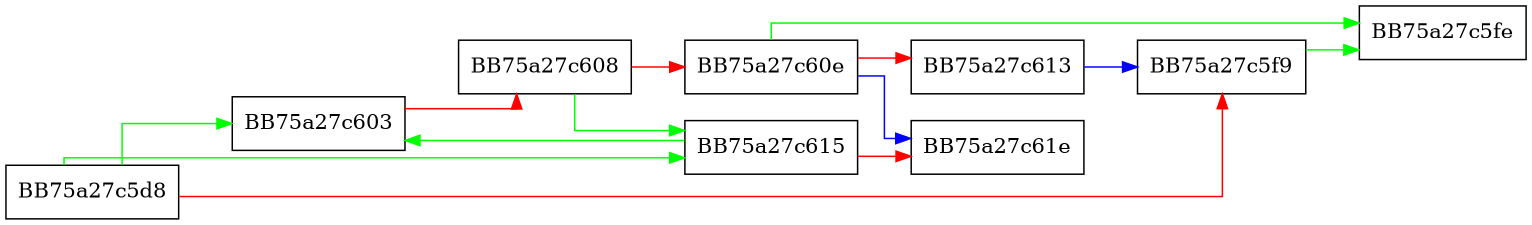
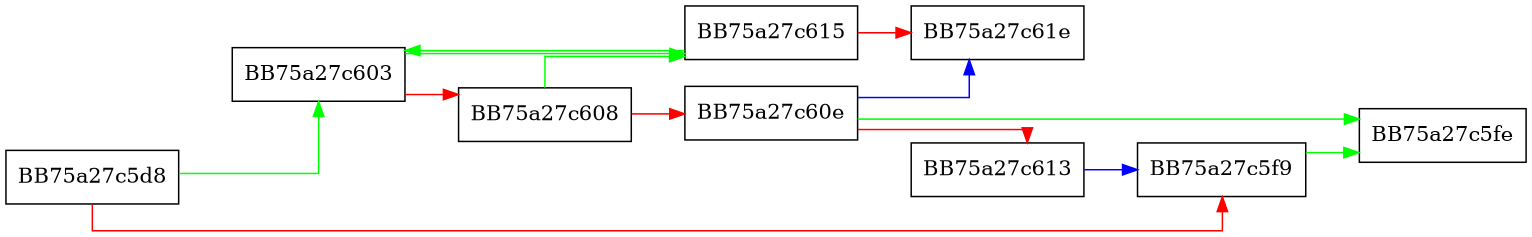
(363, 158) -> (538, 54)
